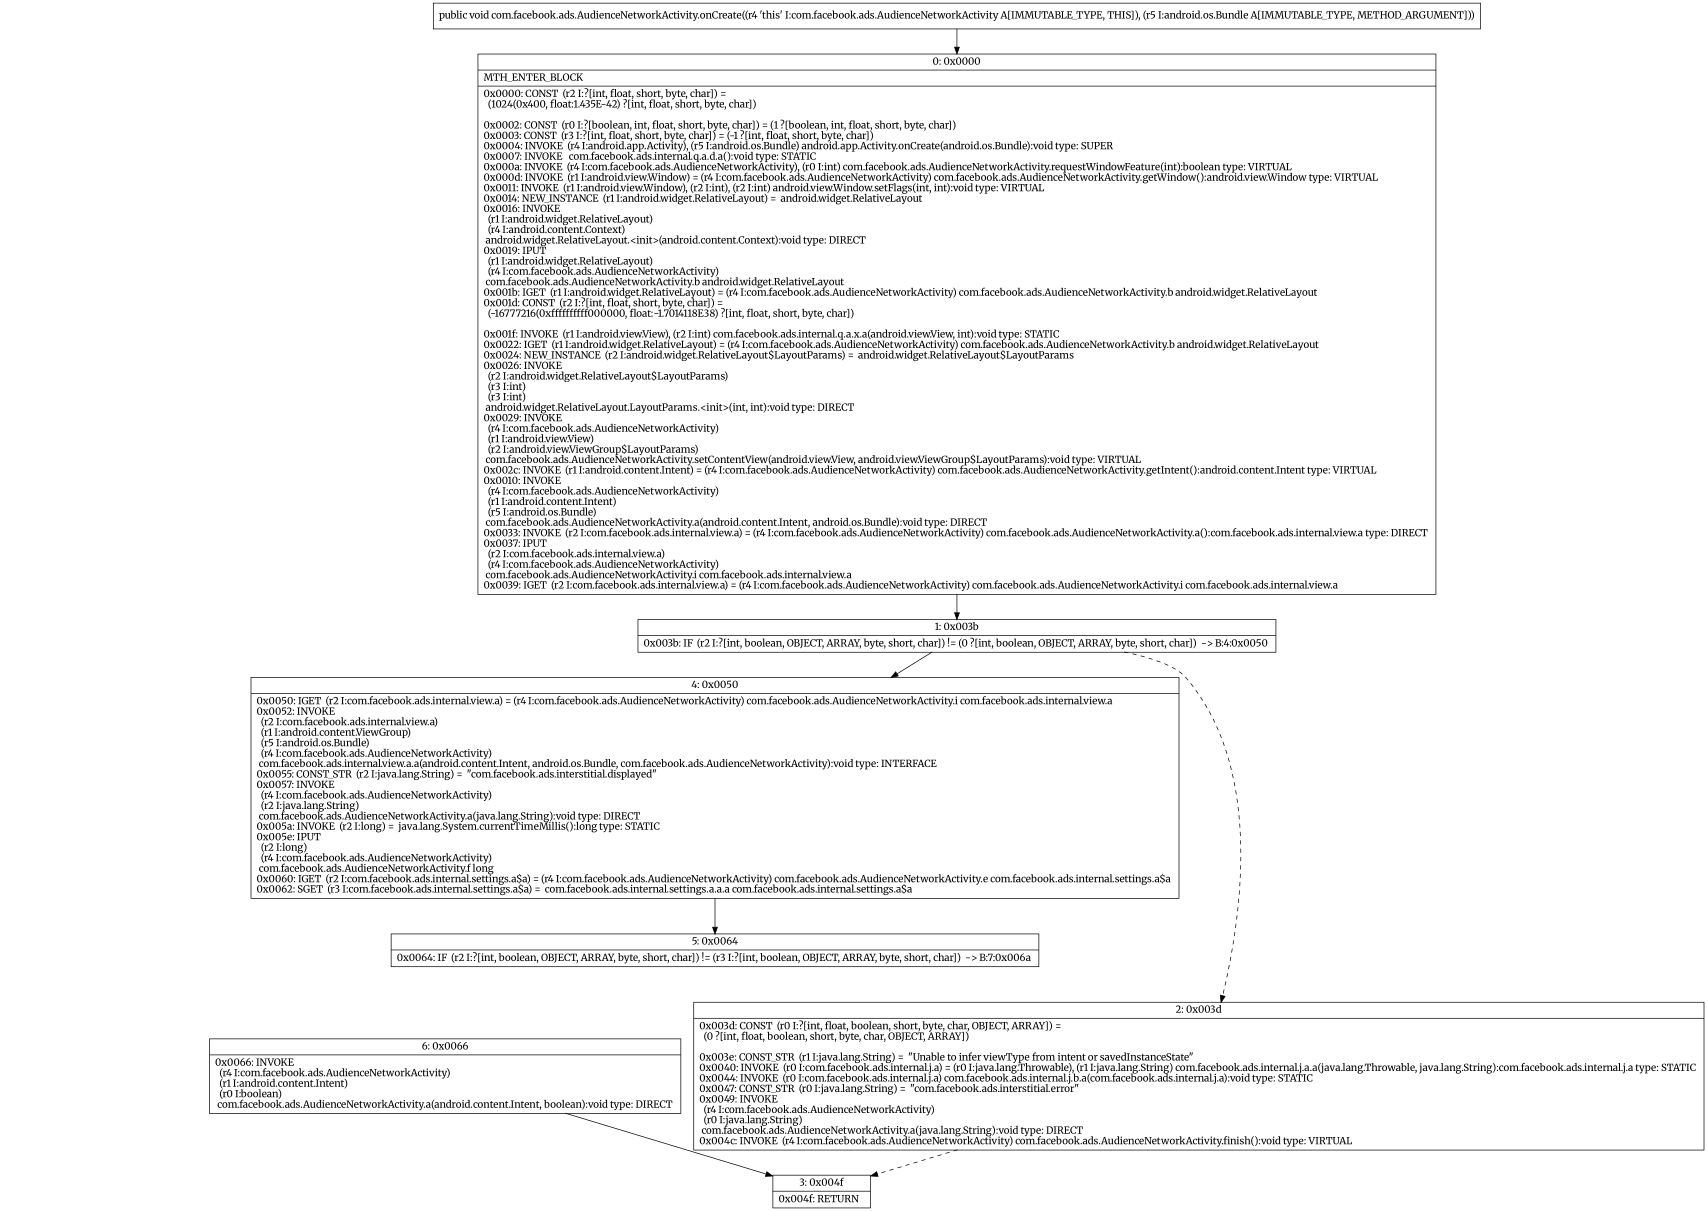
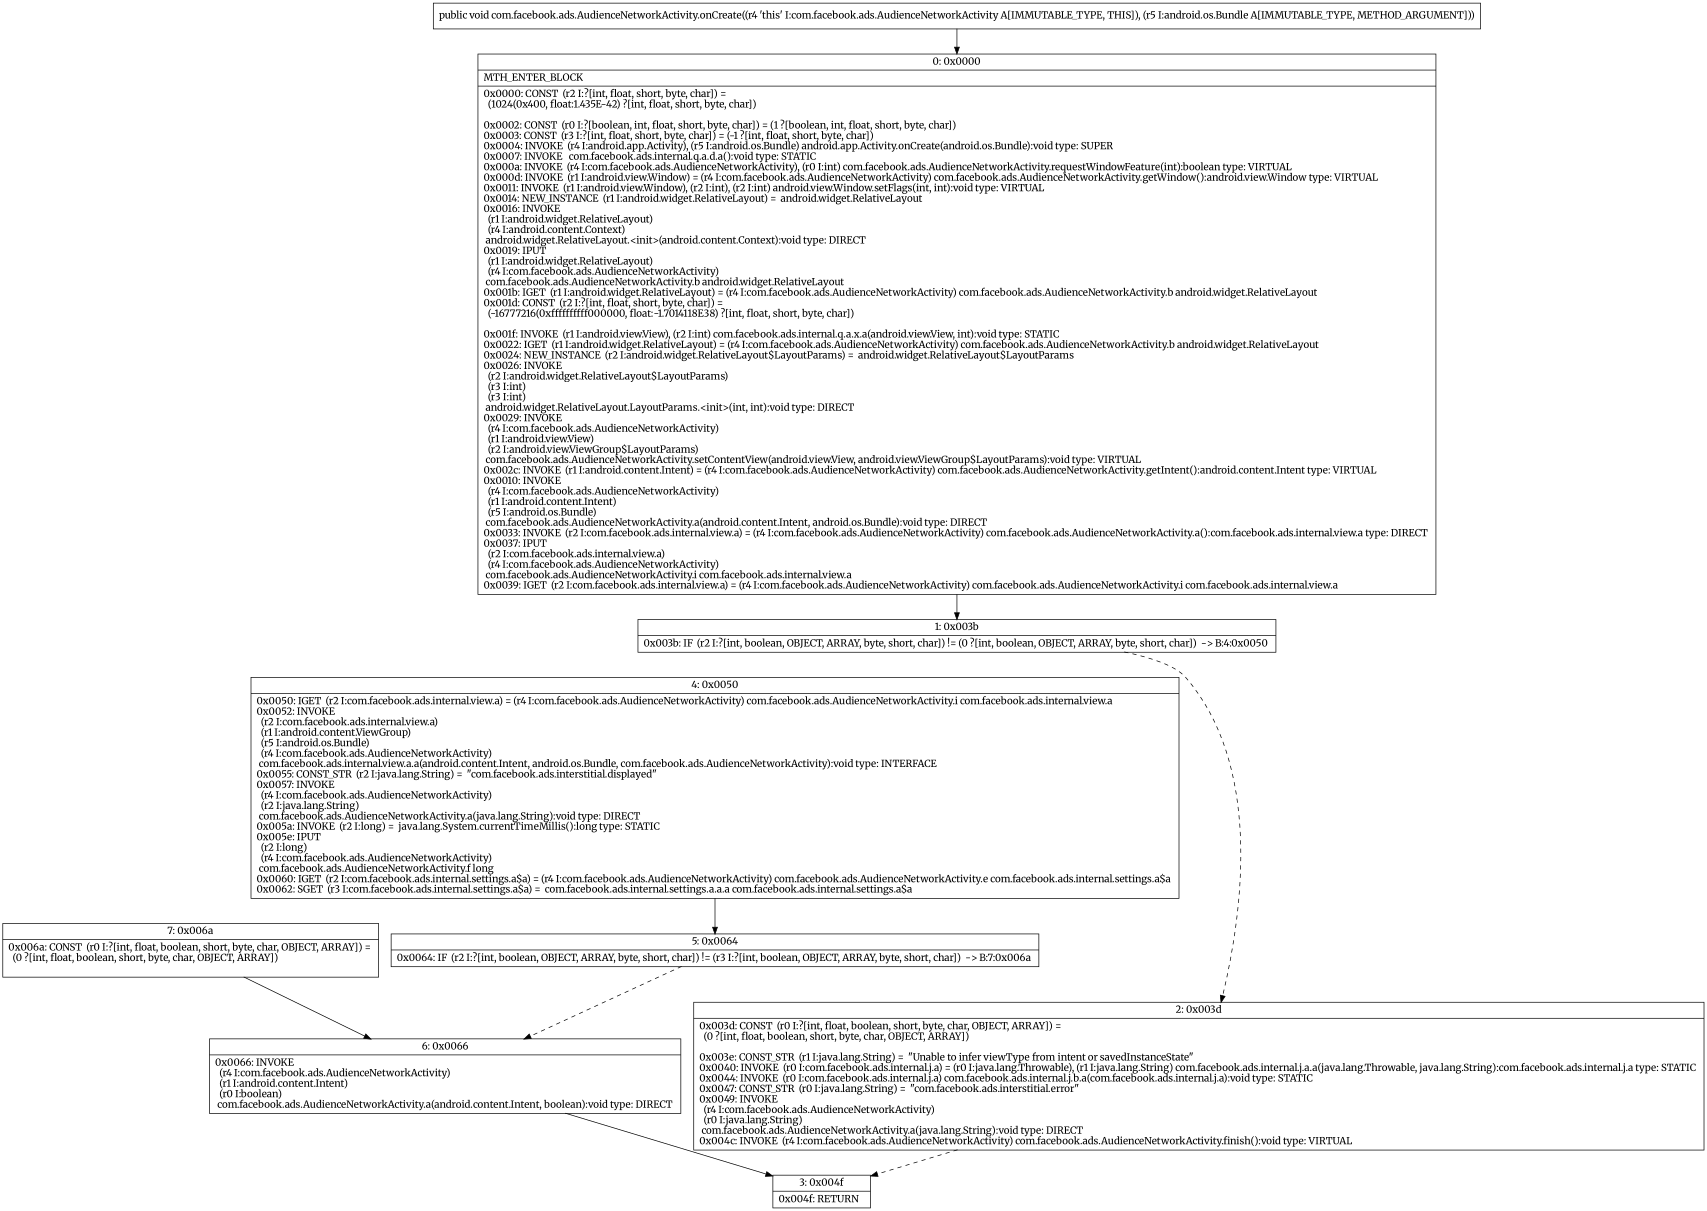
(915, 663) -> none
none -> (191, 950)
none -> (606, 1001)
